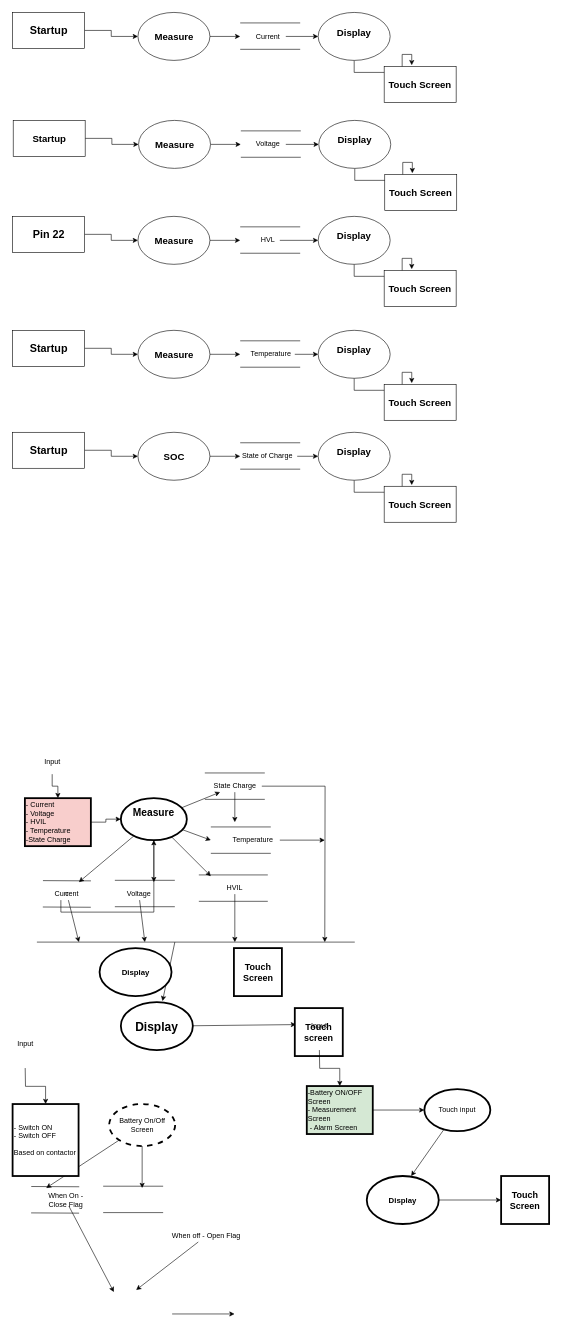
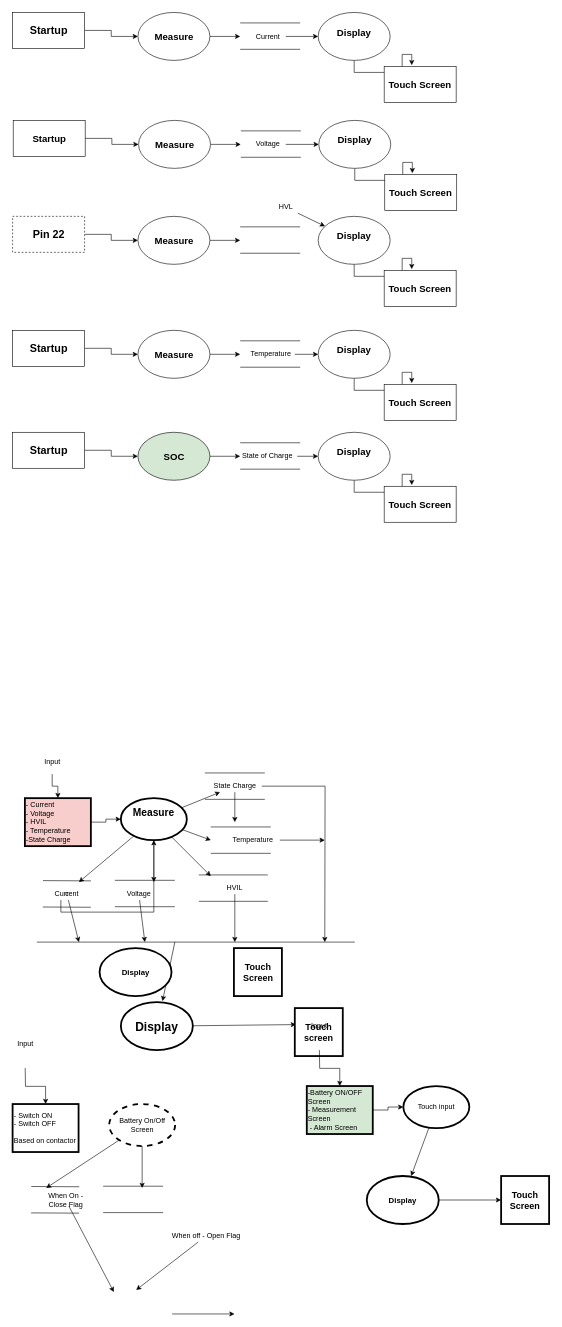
(49, 234) -> (49, 234)
(268, 240) -> (286, 207)
(174, 456) -> (174, 456)
(458, 1110) -> (437, 1107)
(46, 1140) -> (46, 1128)
